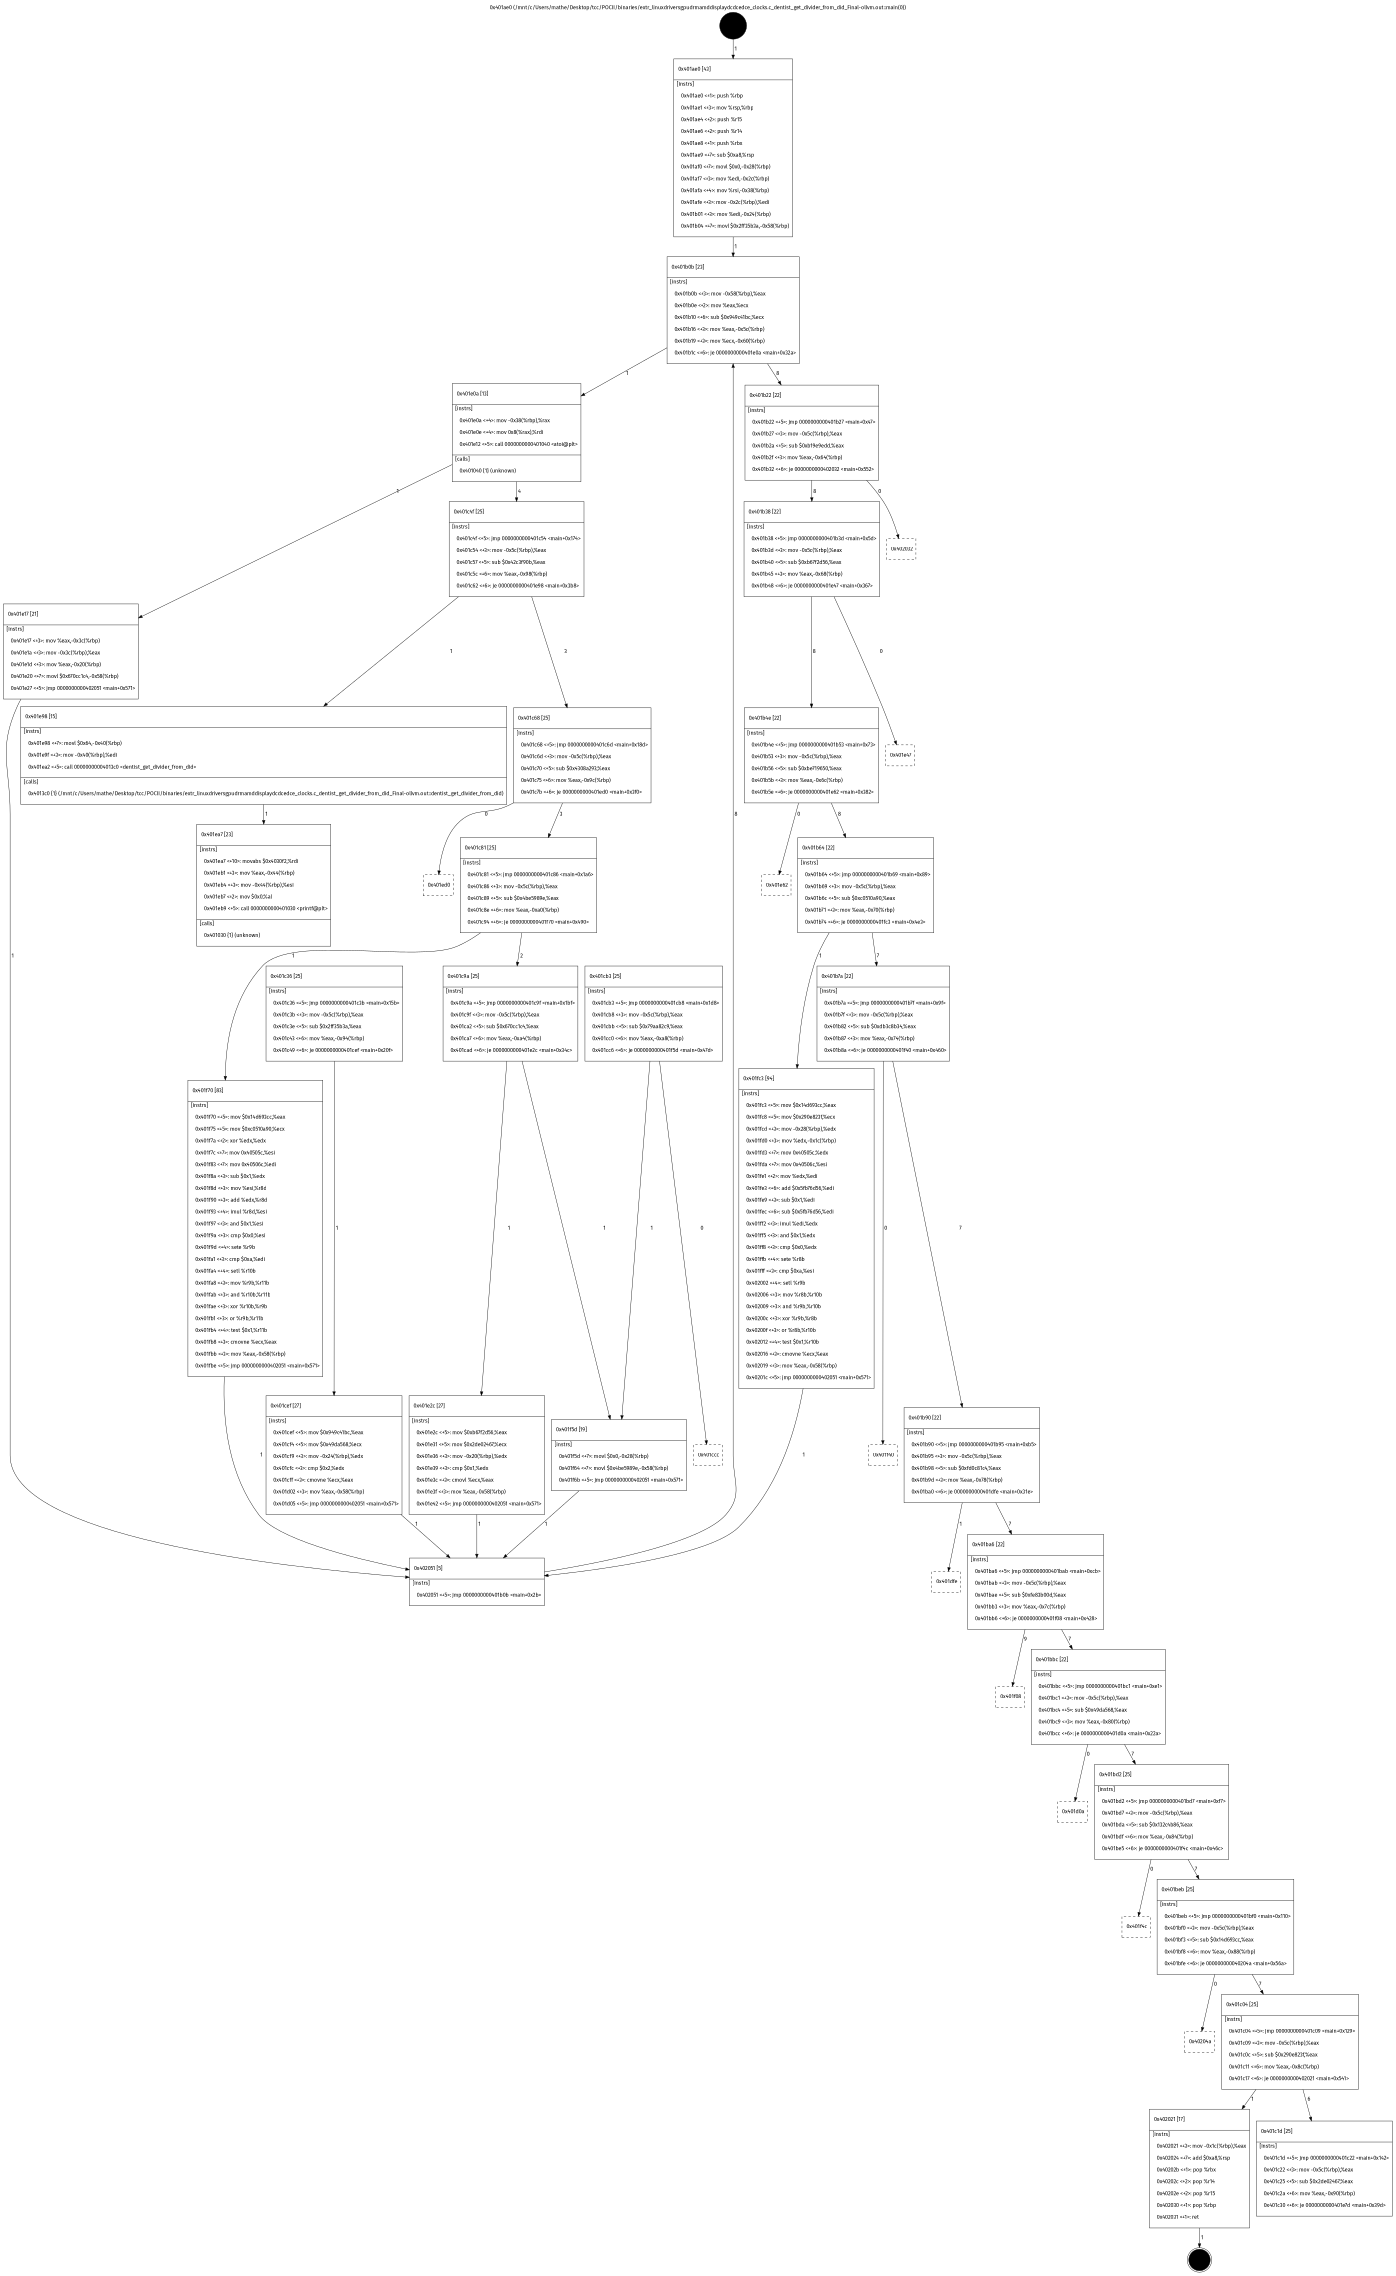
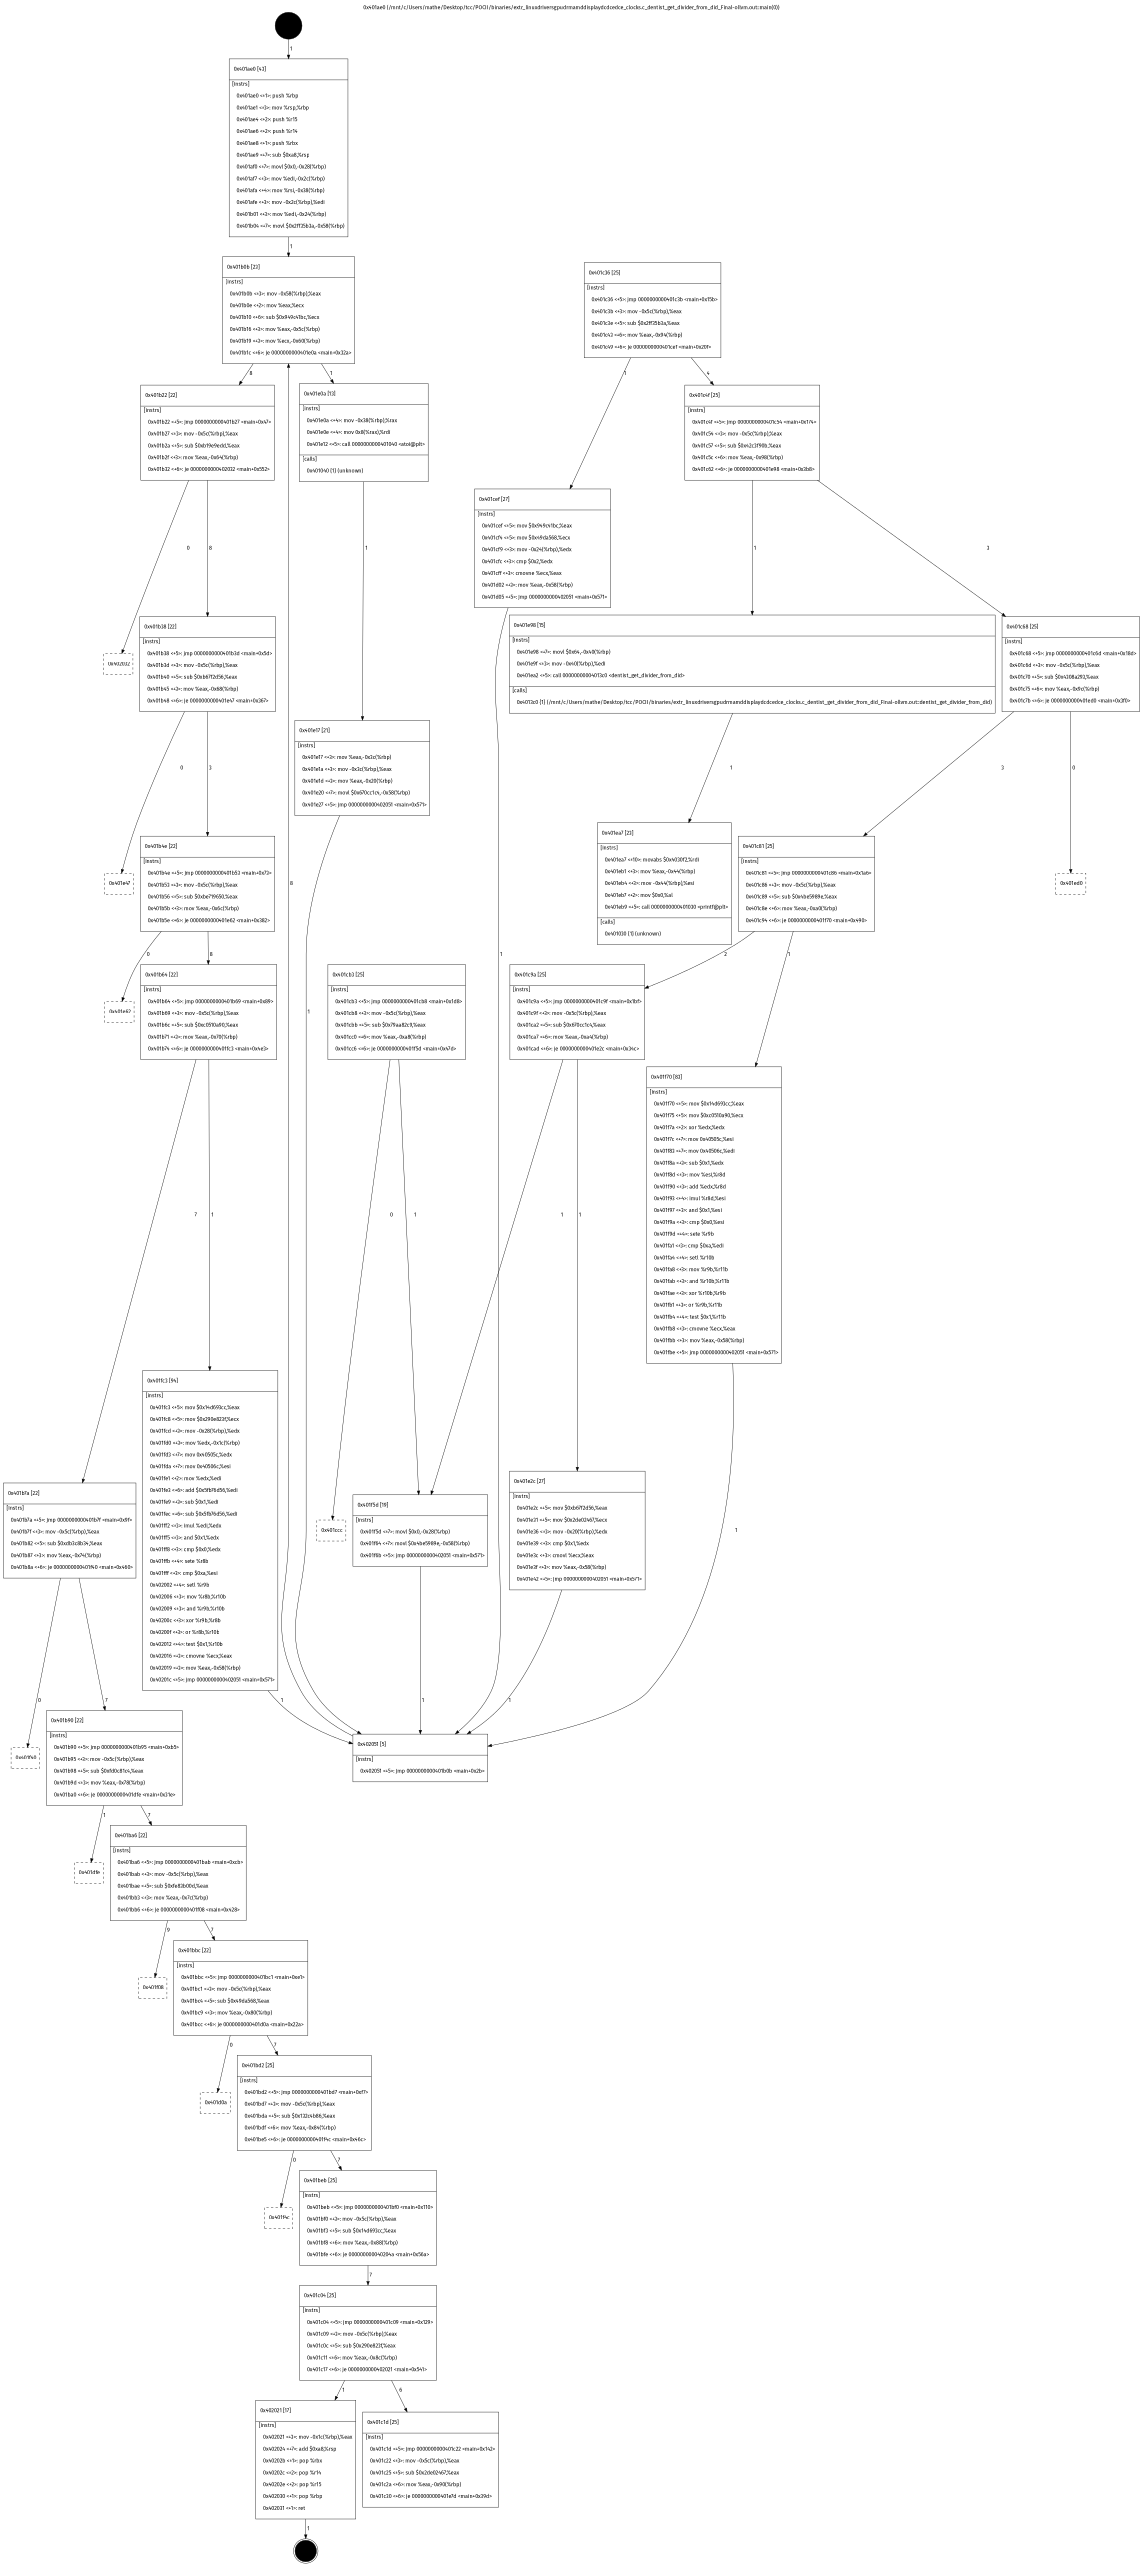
(517, 490) -> (701, 370)
(814, 651) -> (210, 768)
(1199, 2042) -> none
